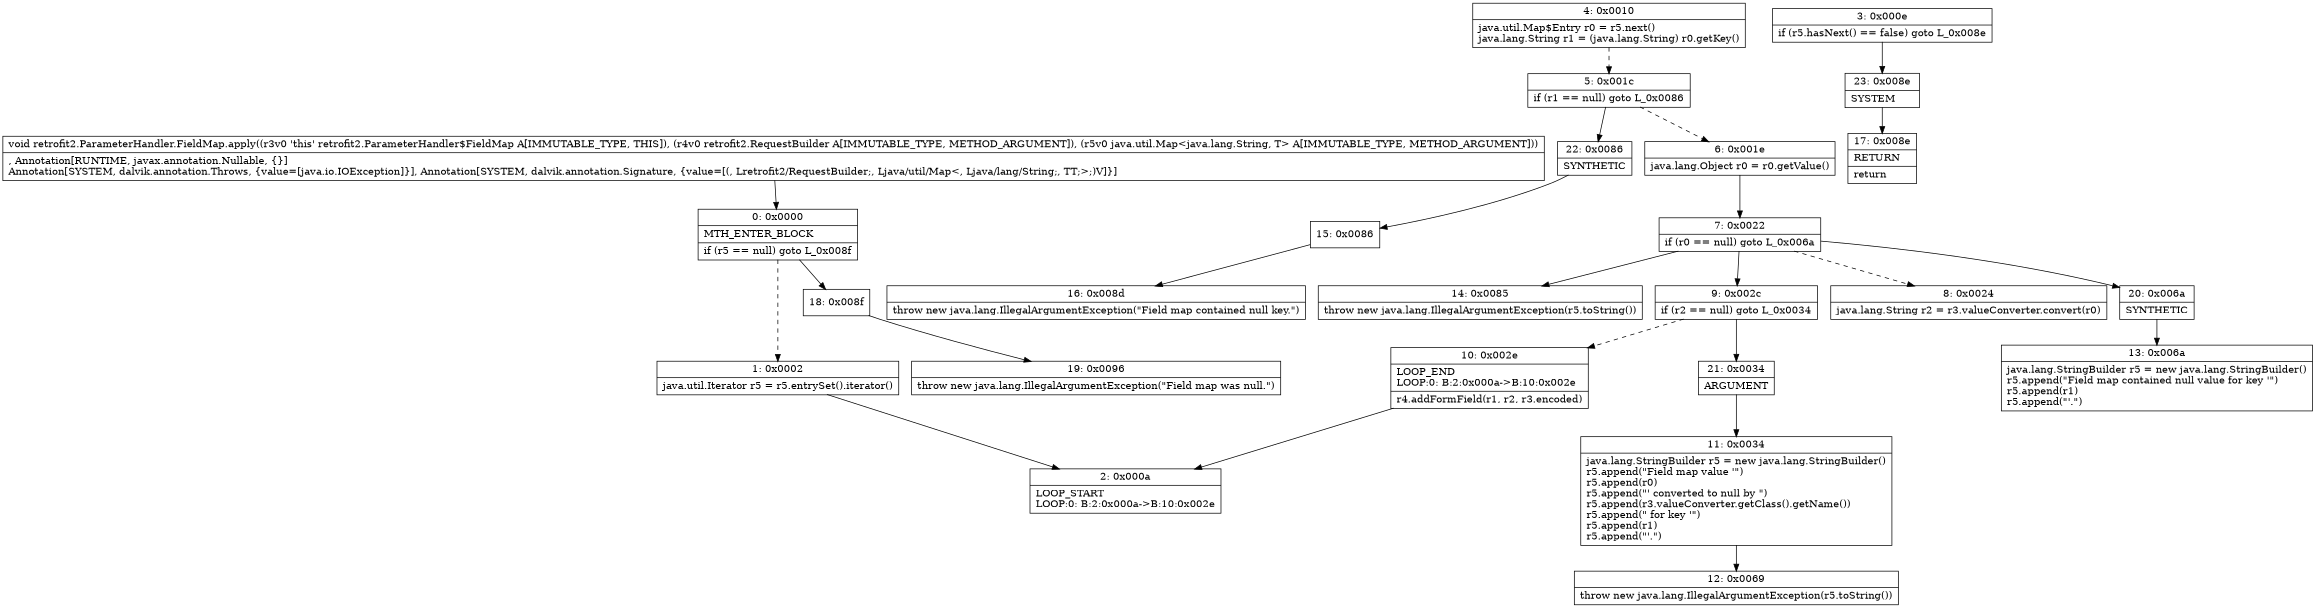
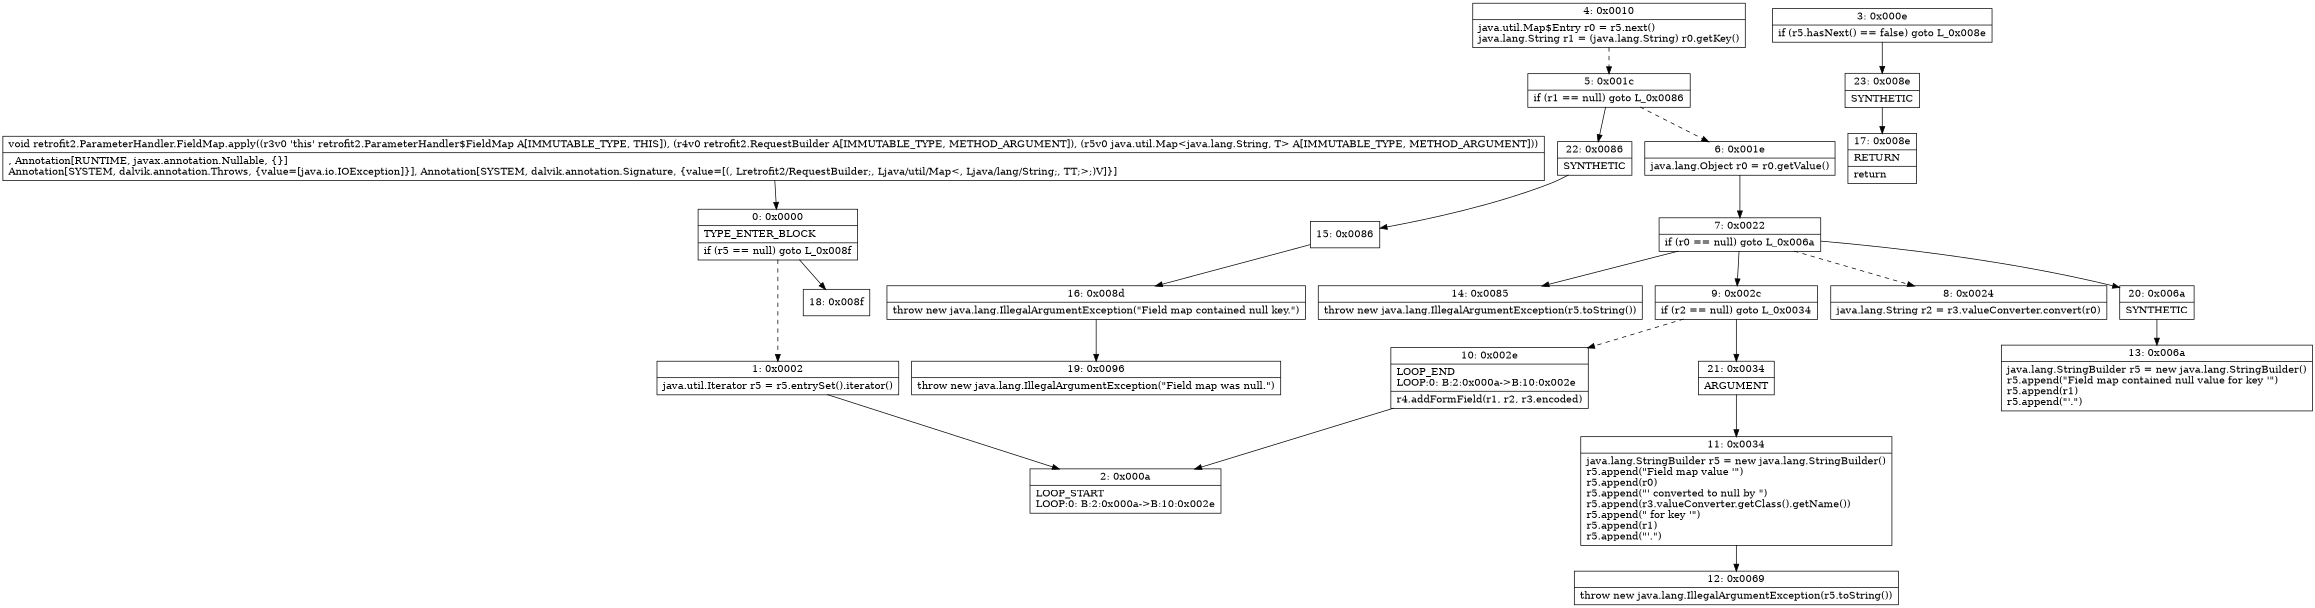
(1873, 99) -> (1882, 99)
(759, 234) -> (760, 234)
(946, 339) -> (1096, 337)
